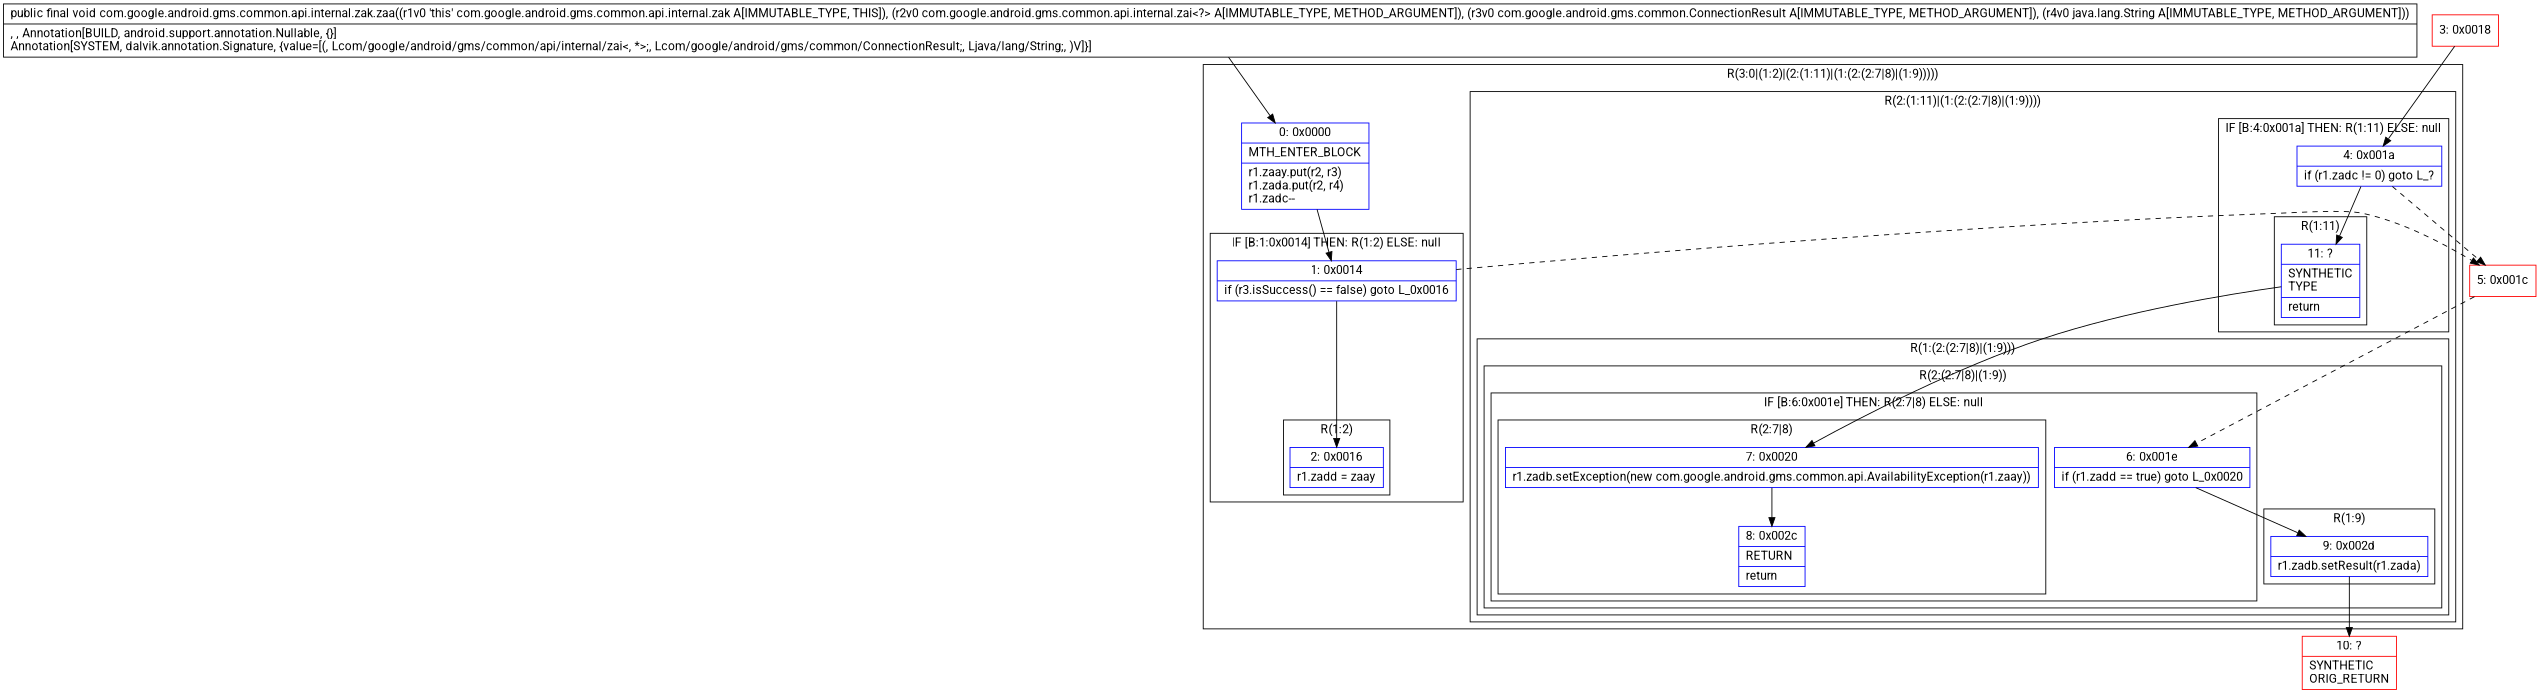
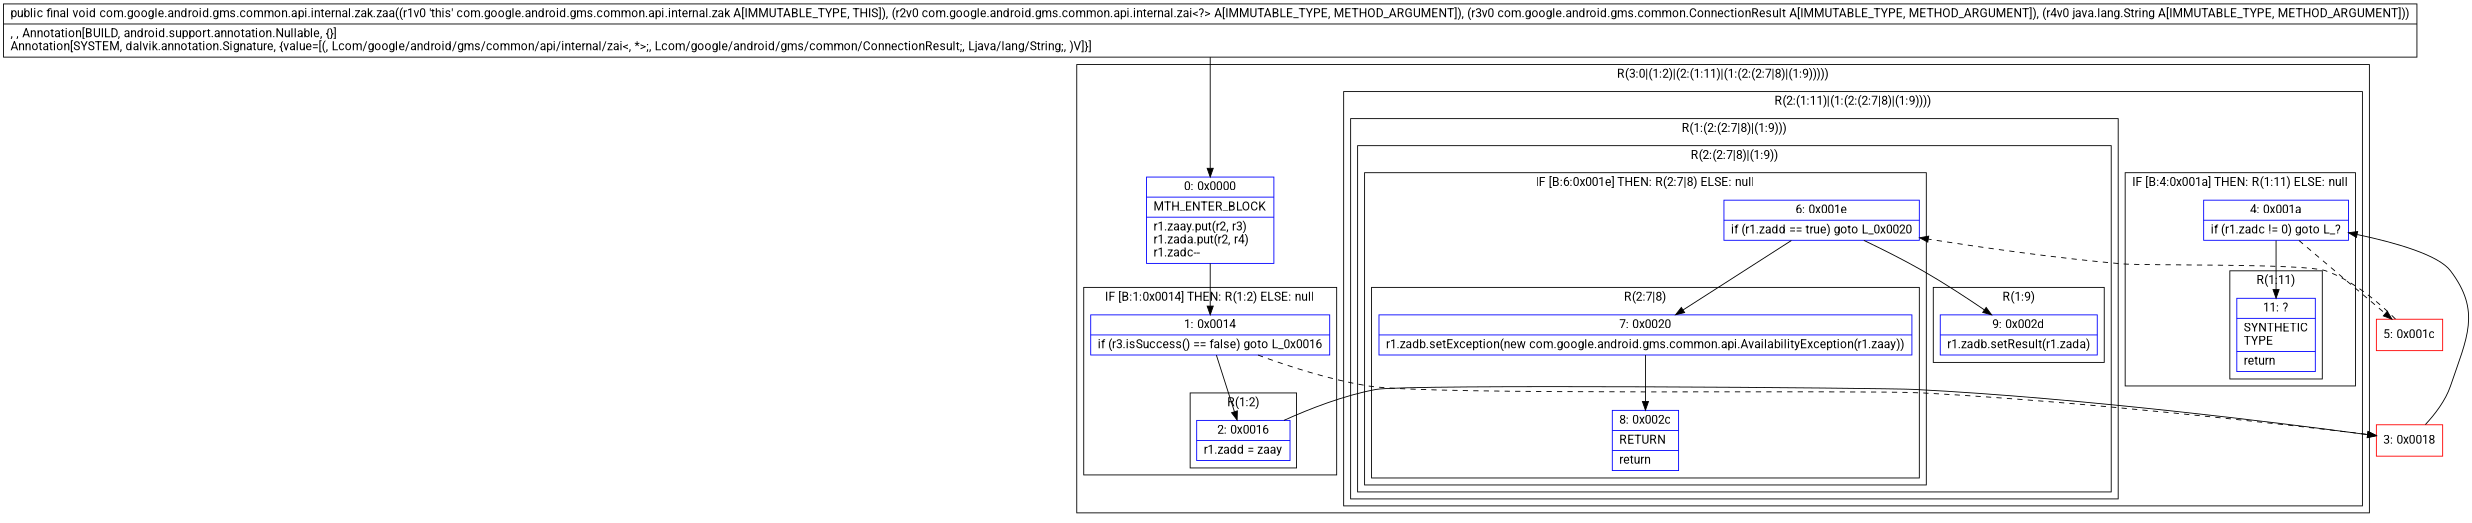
(1969, 229) -> (1811, 392)
(2027, 344) -> (1737, 275)
none -> (1824, 388)
(2349, 663) -> none
